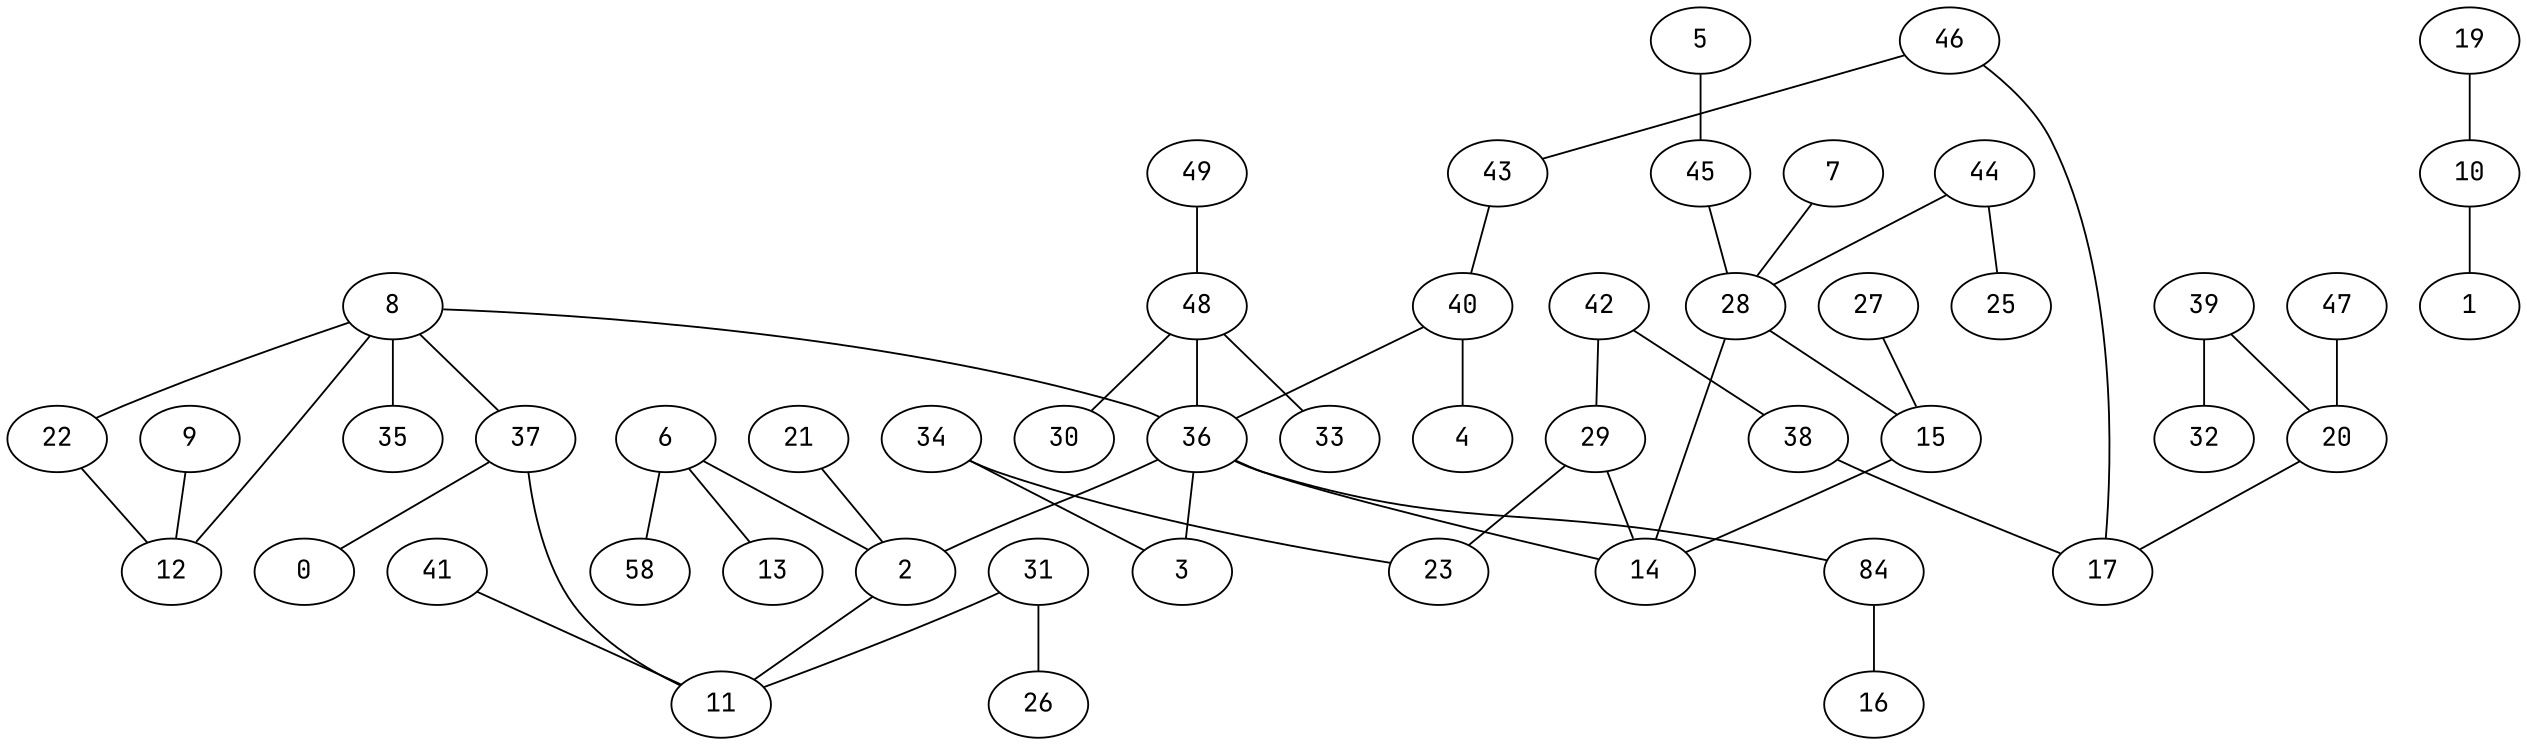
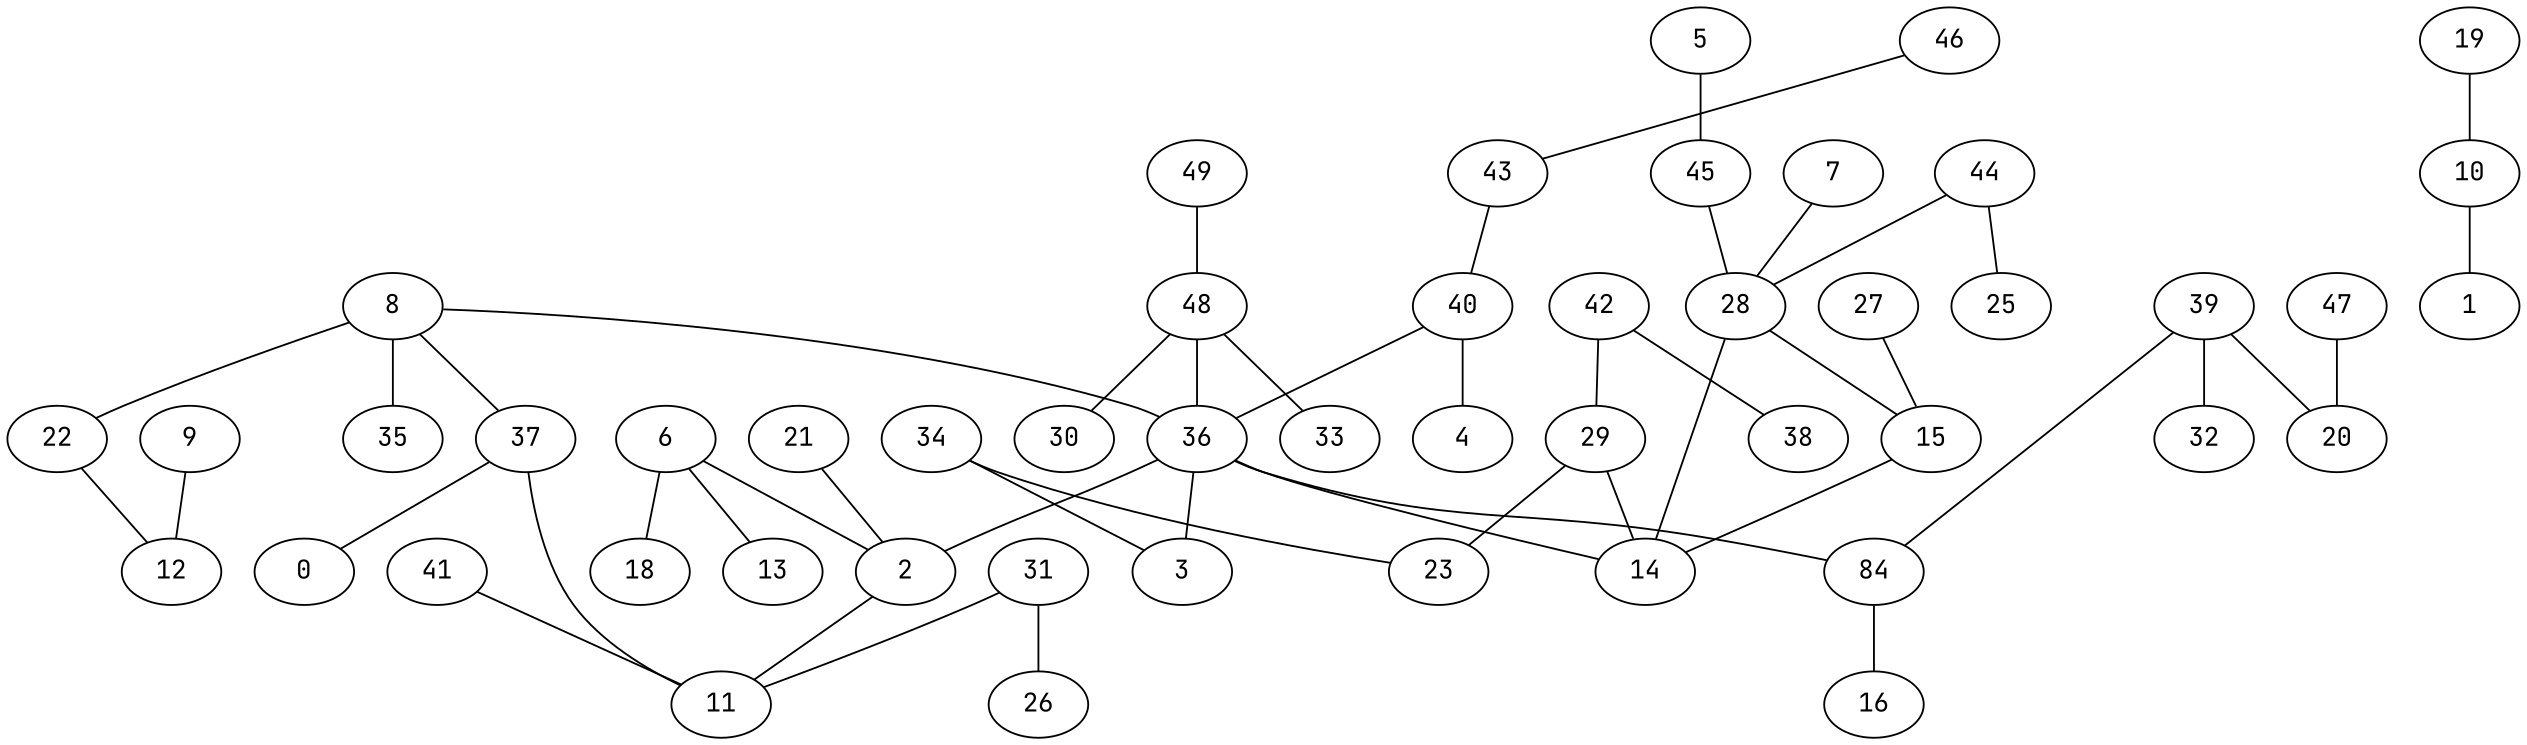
none -> (2039, 439)
(284, 440) -> none
(640, 572) -> (640, 572)
(2103, 572) -> none
